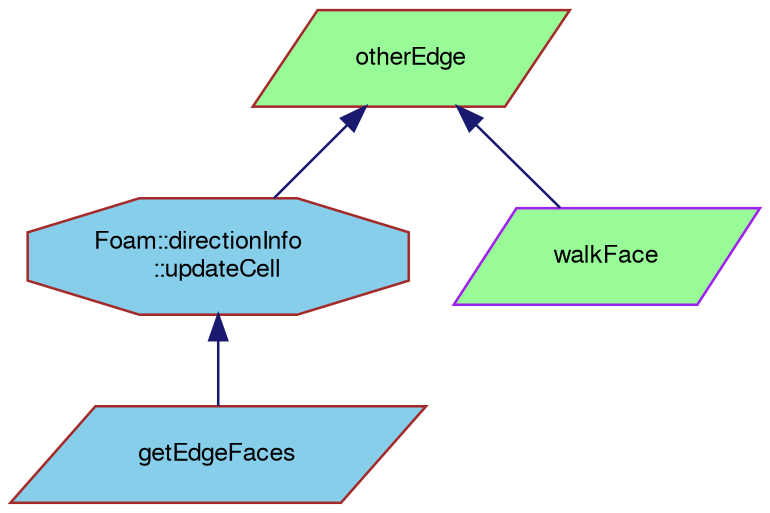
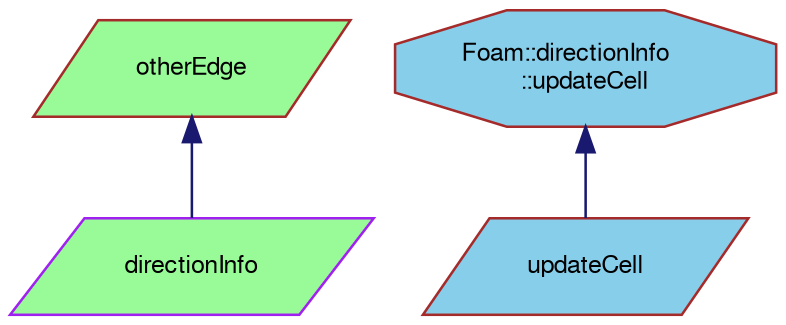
(311, 162) -> none
(607, 256) -> (192, 267)
(218, 455) -> (586, 267)
